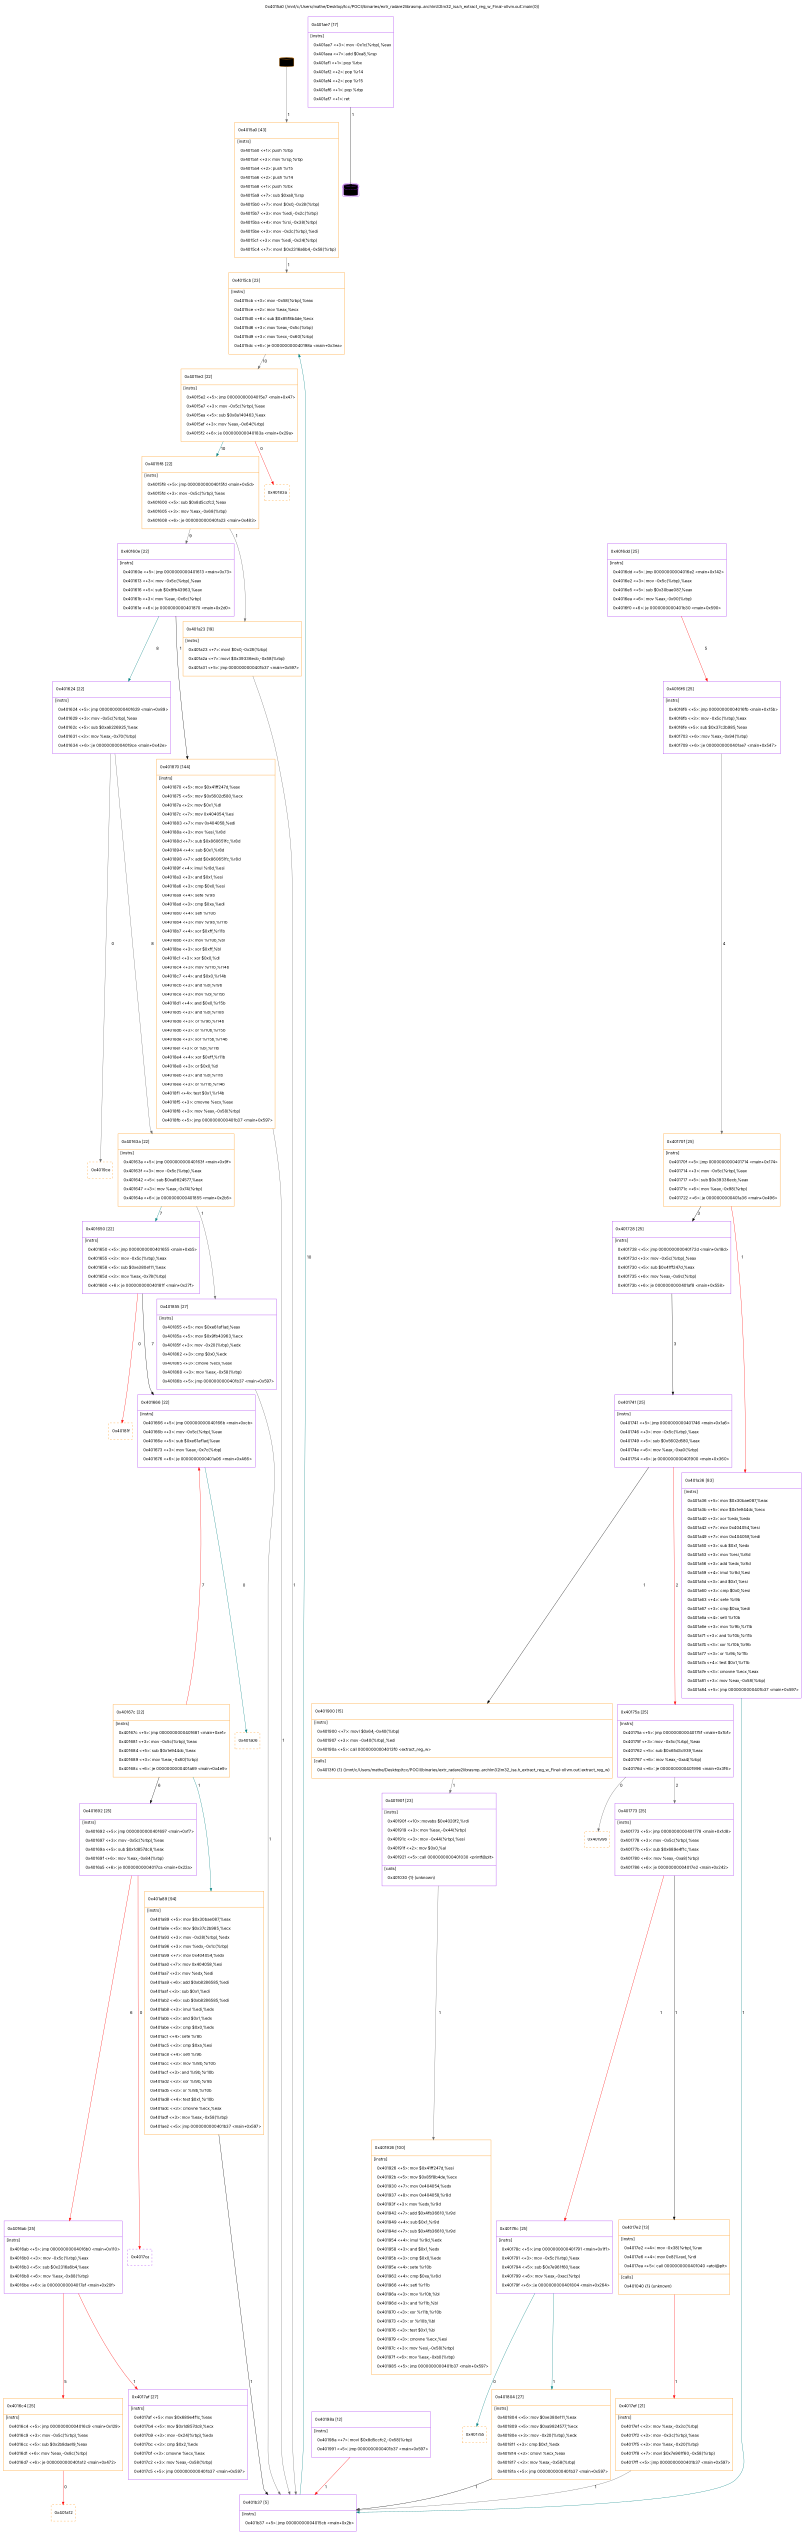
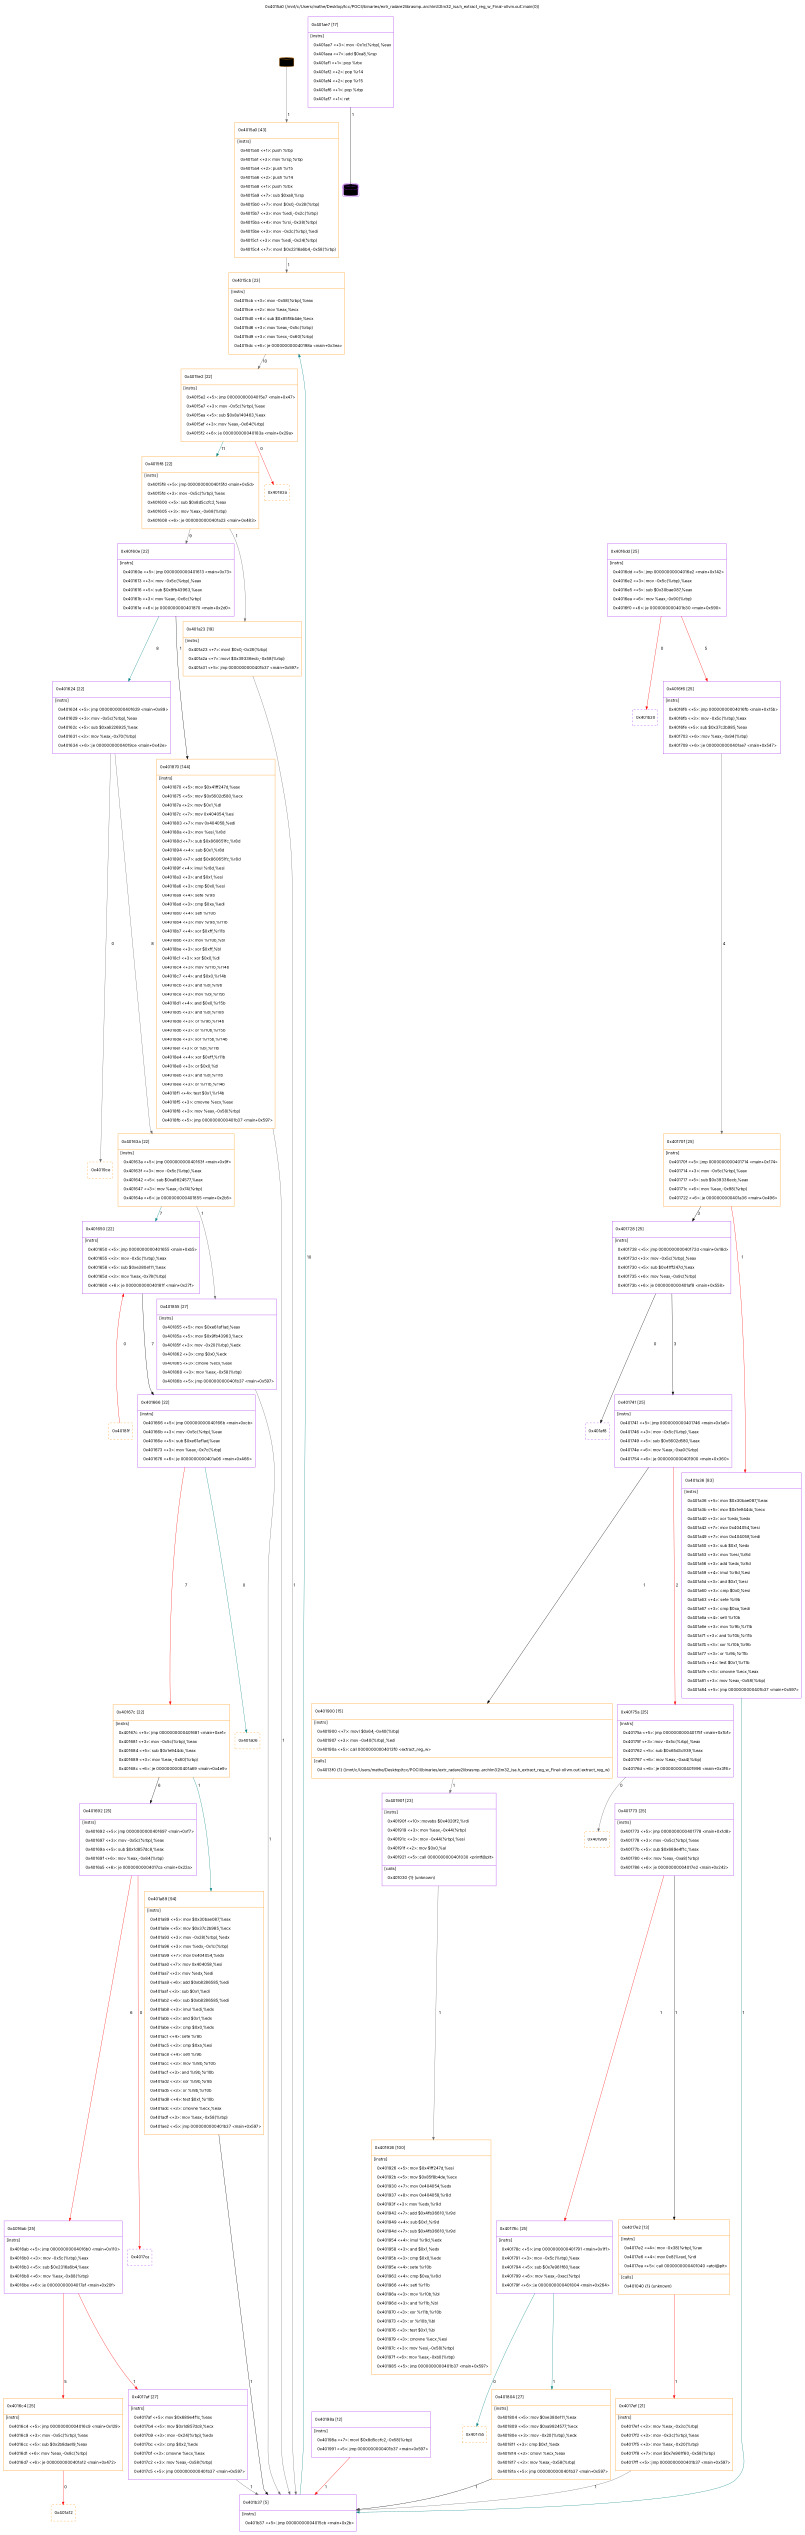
(223, 449) -> (223, 449)
none -> (645, 718)
(131, 1357) -> (116, 1360)
none -> (597, 1431)
(200, 1588) -> (172, 1584)
(675, 1789) -> none
none -> (246, 2487)
